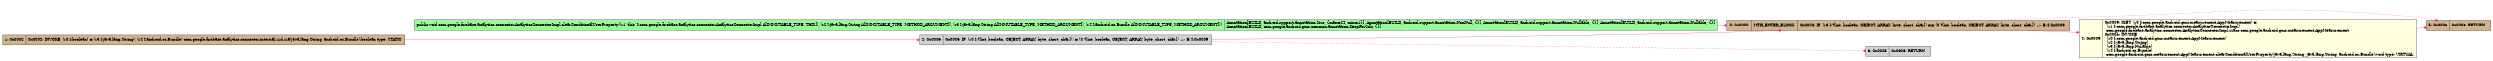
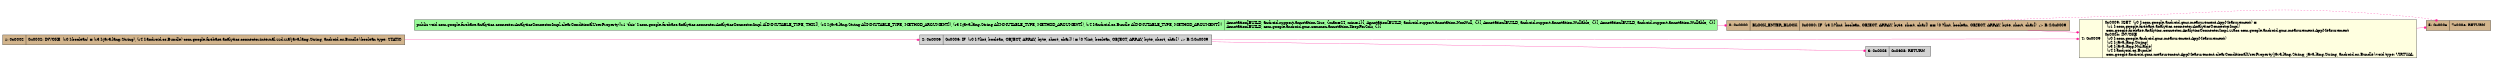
(1774, 25) -> (1775, 25)
(2470, 25) -> (2470, 25)
(1495, 37) -> (1644, 39)
(1538, 46) -> (1538, 46)
